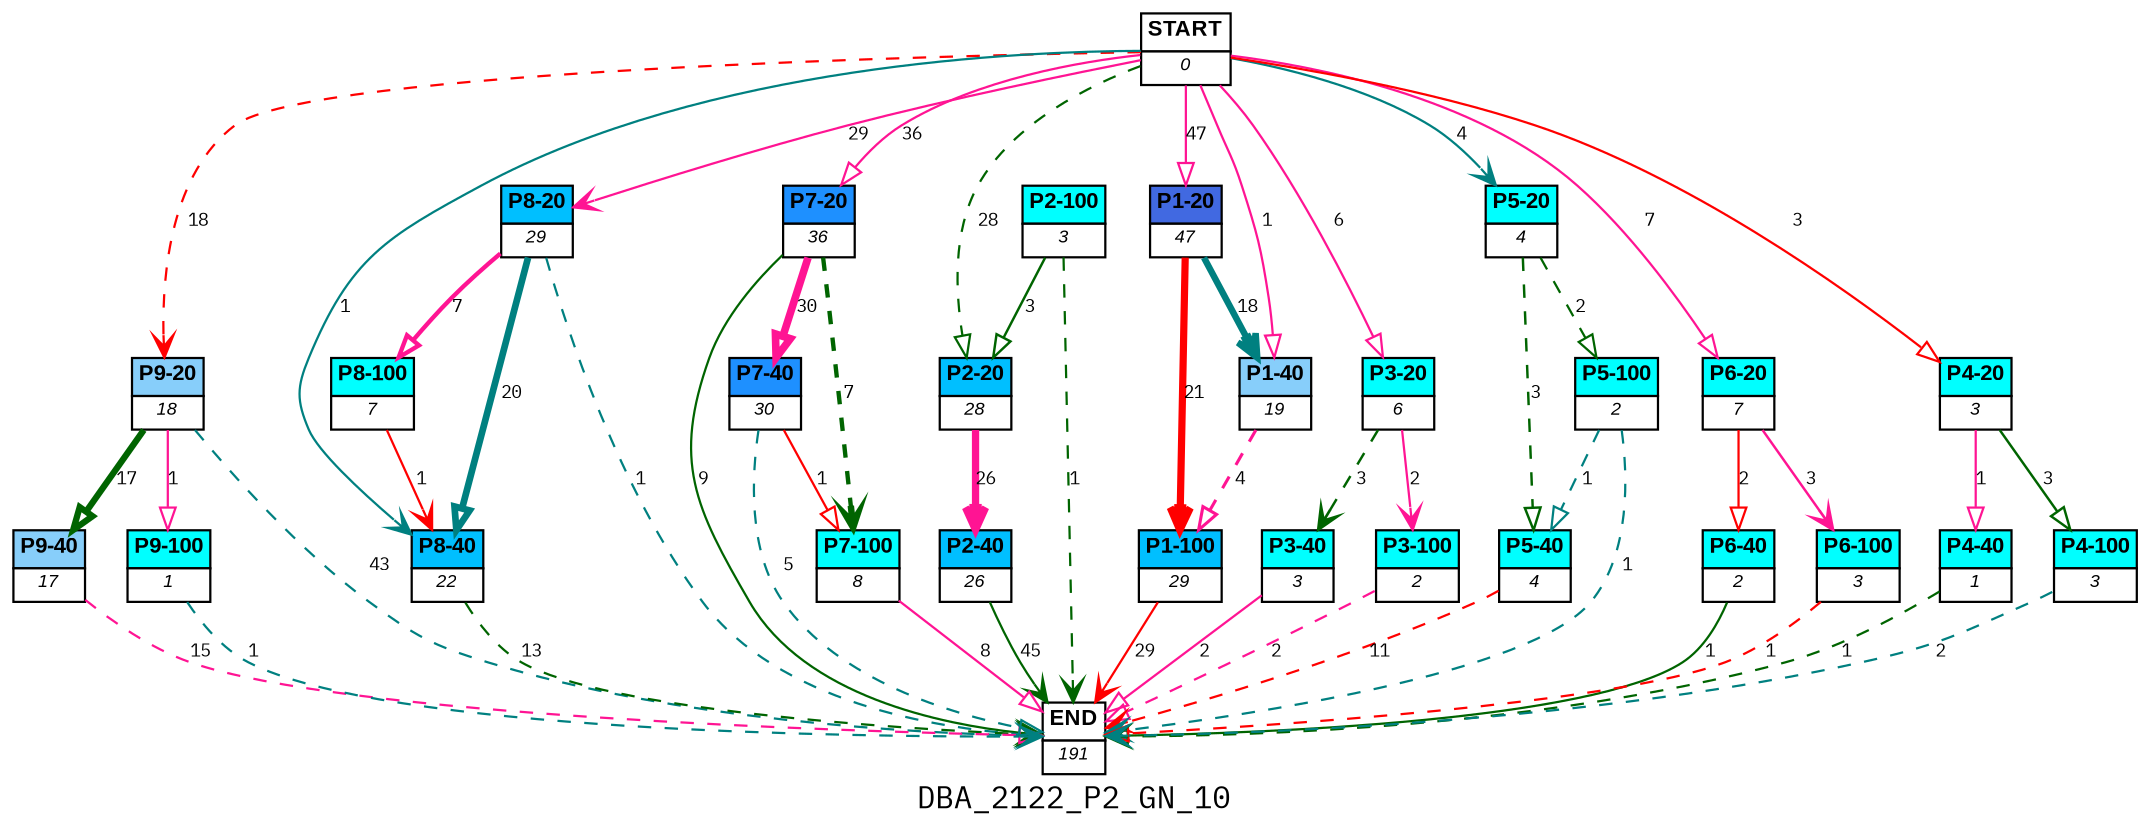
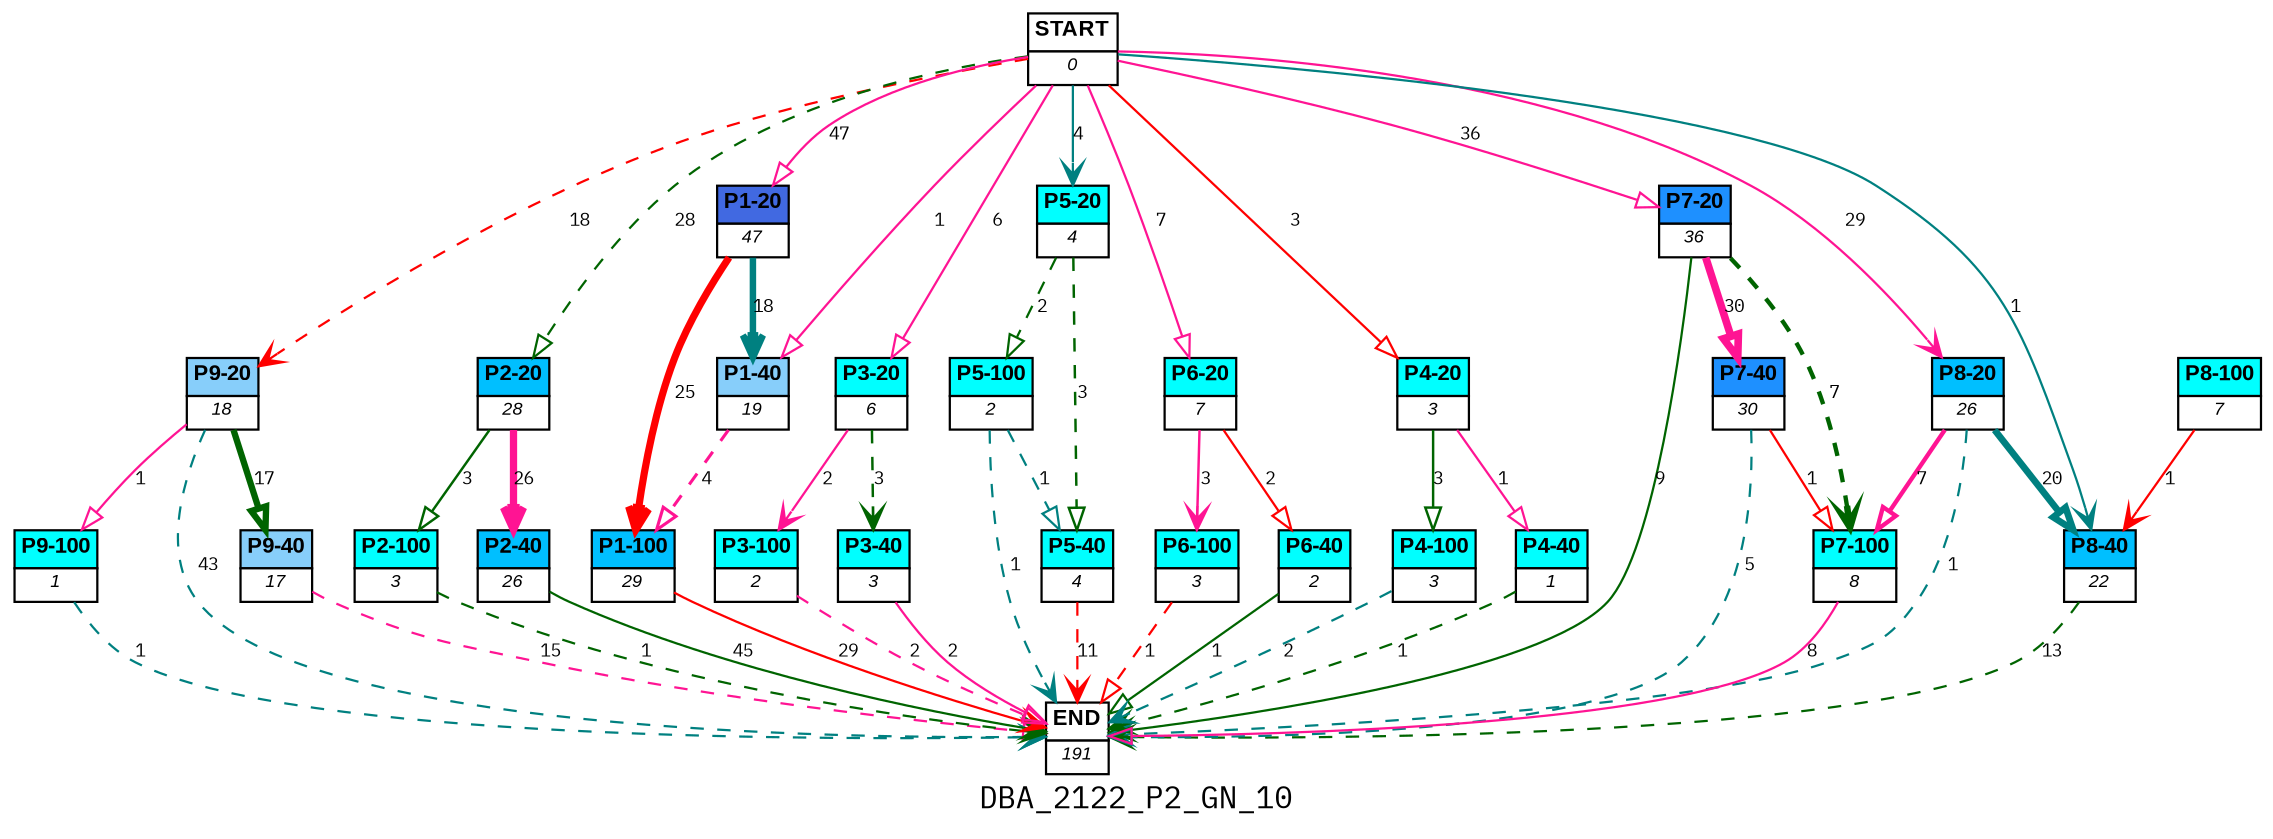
(537, 237) -> (1968, 409)
(455, 295) -> (1917, 470)
(1024, 298) -> (461, 471)
(1195, 394) -> (686, 394)
